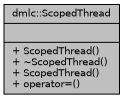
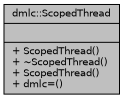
(46, 84) -> (38, 84)
